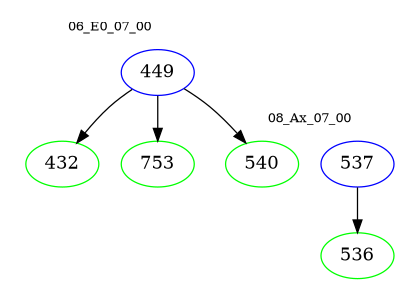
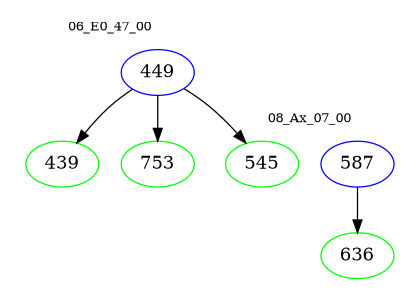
(110, 27) -> (110, 27)
(62, 164) -> (62, 164)
(262, 164) -> (262, 164)
(357, 164) -> (357, 164)
(357, 256) -> (357, 256)
